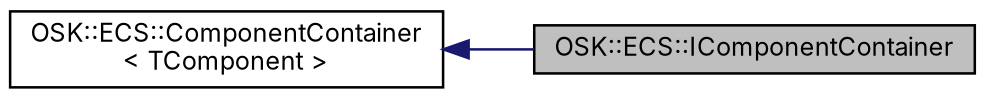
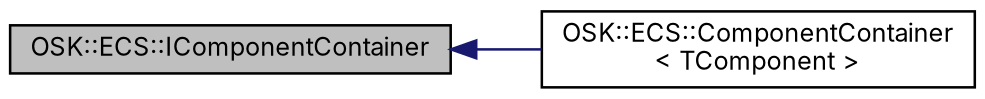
(501, 49) -> (509, 49)
